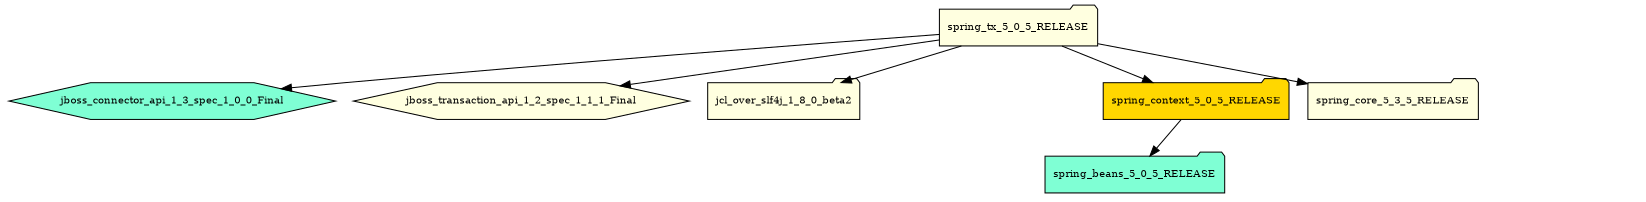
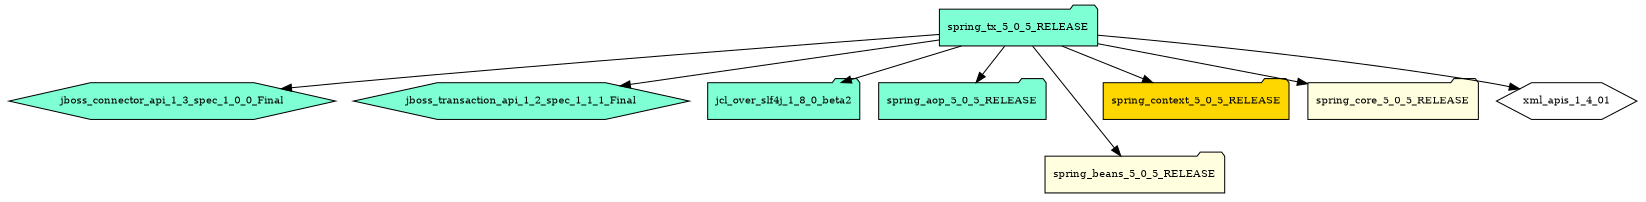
(1019, 28) -> (1019, 28)
(521, 101) -> (521, 101)
(784, 101) -> (784, 101)
none -> (962, 101)
(1393, 101) -> (1393, 101)
none -> (1567, 101)
(1169, 134) -> (1073, 97)
(1135, 175) -> (1135, 175)
